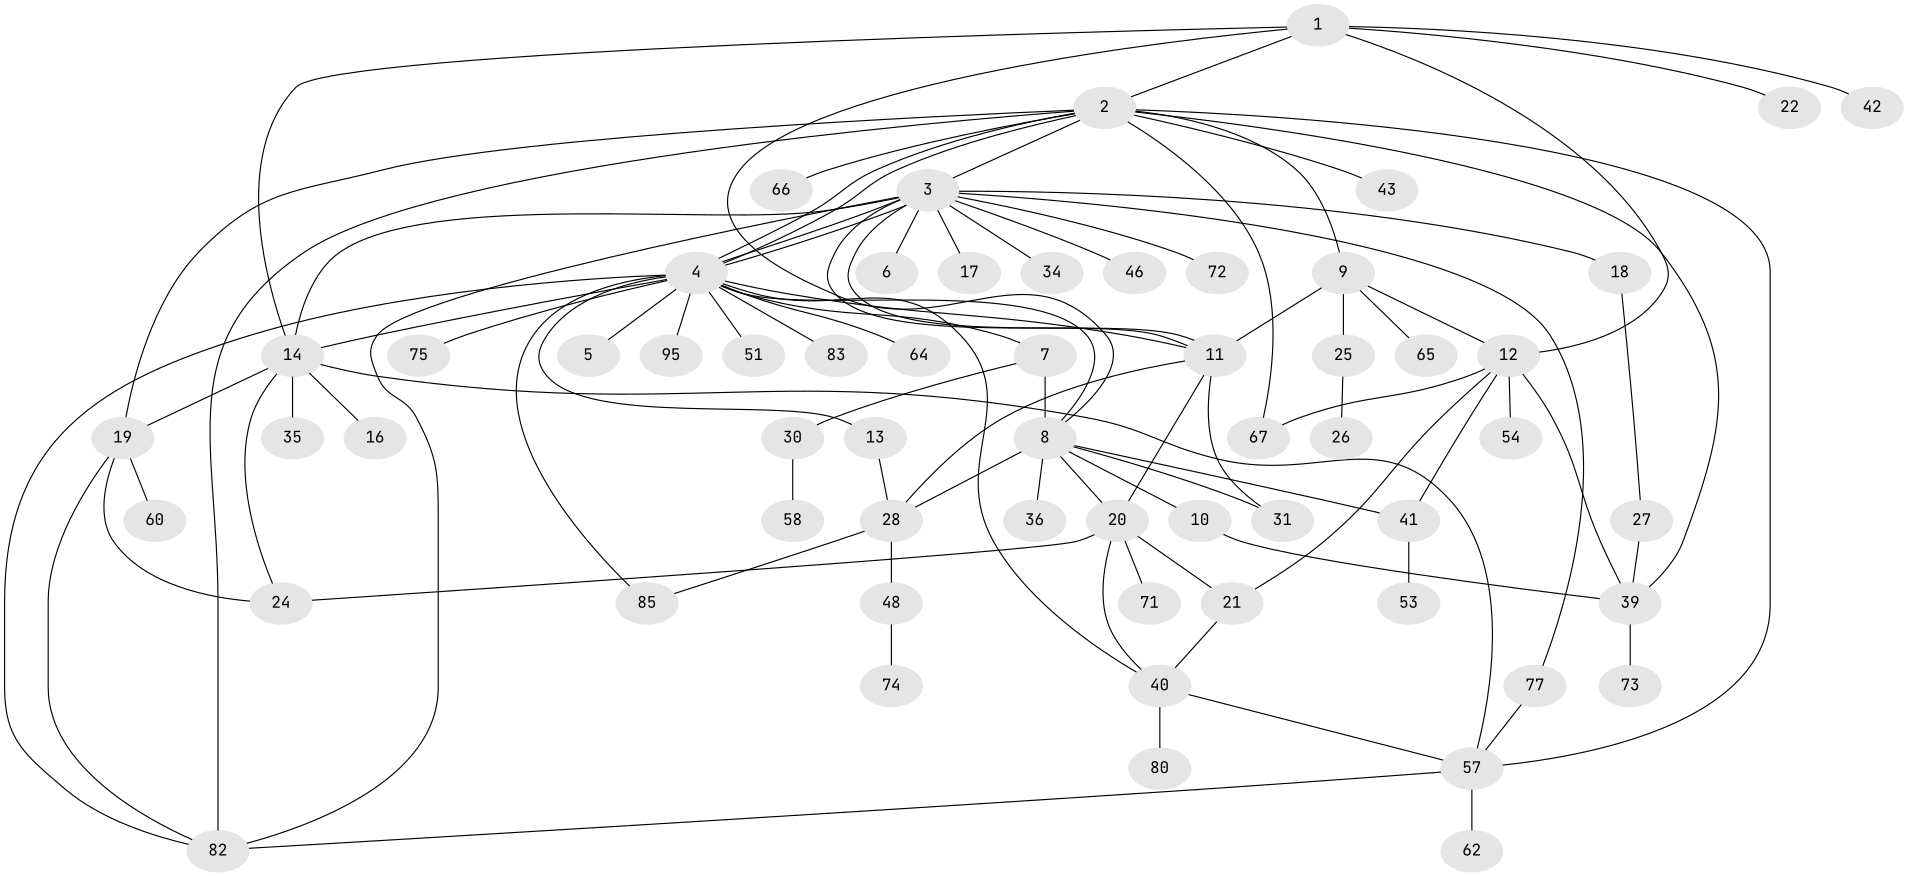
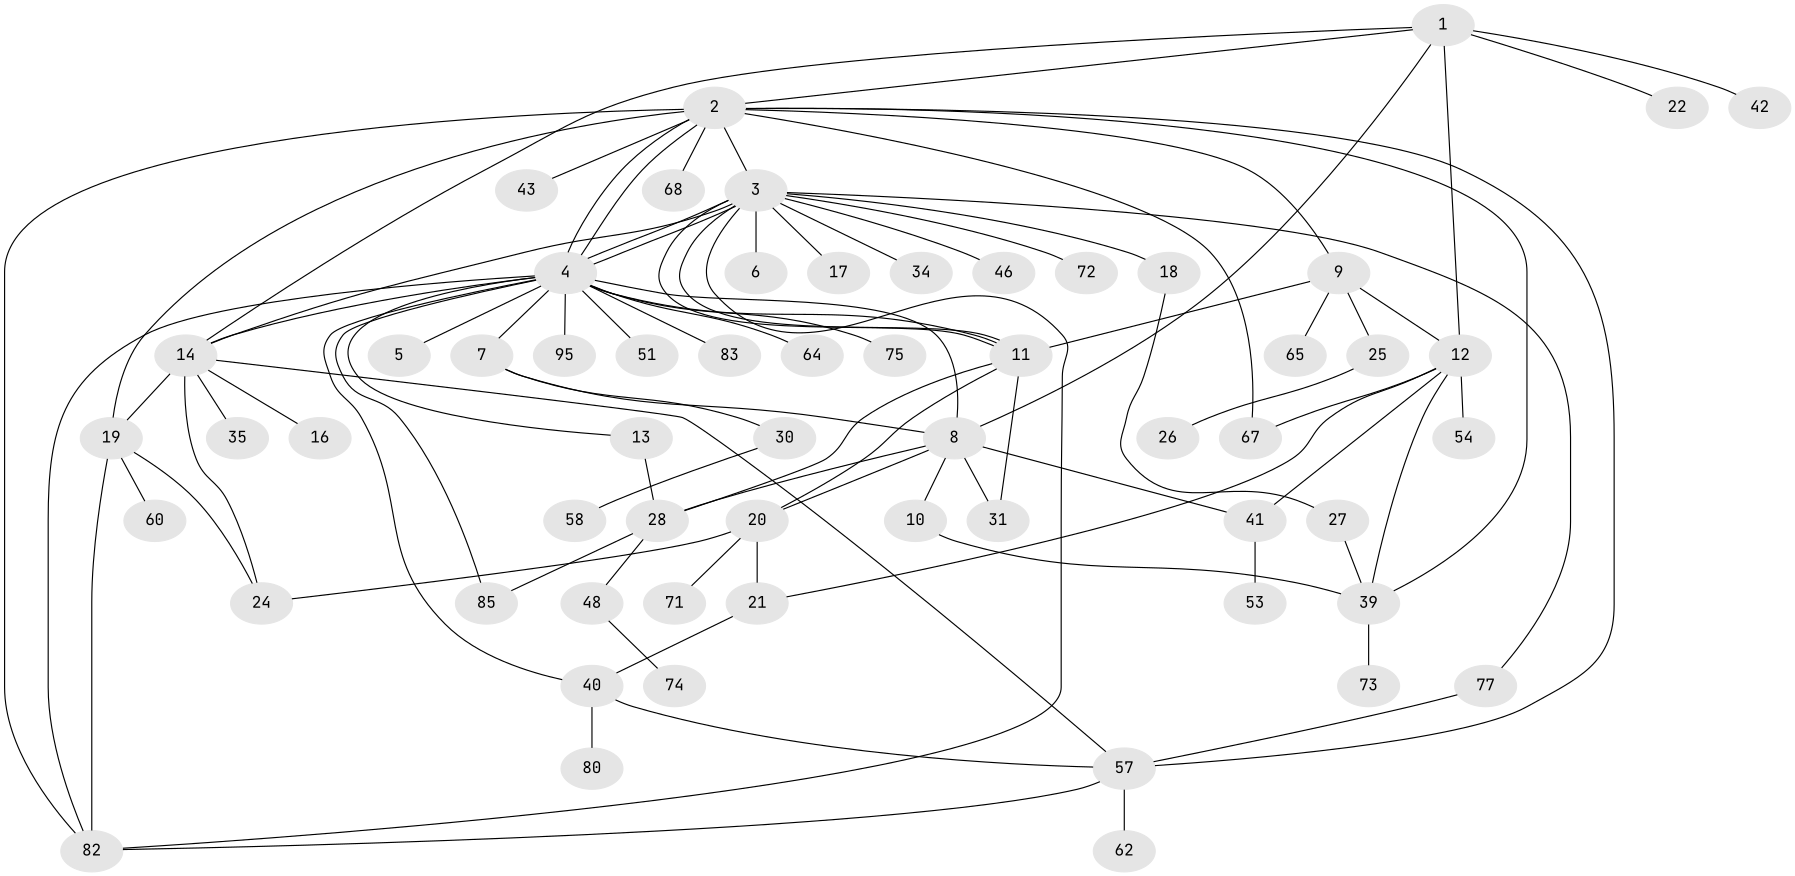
(781, 190) -> (673, 190)
(1035, 521) -> none
(1105, 611) -> none
